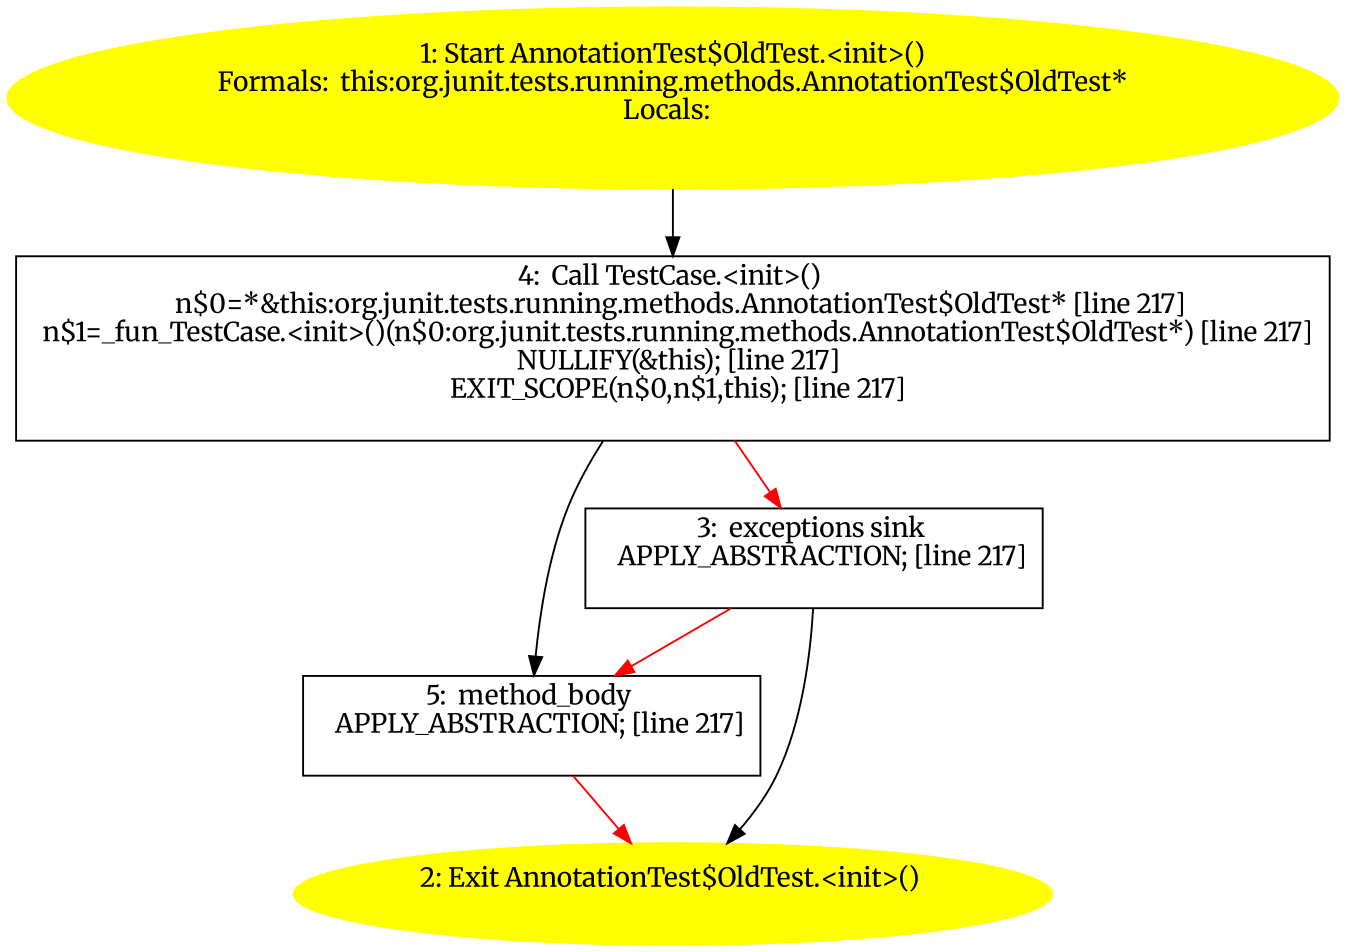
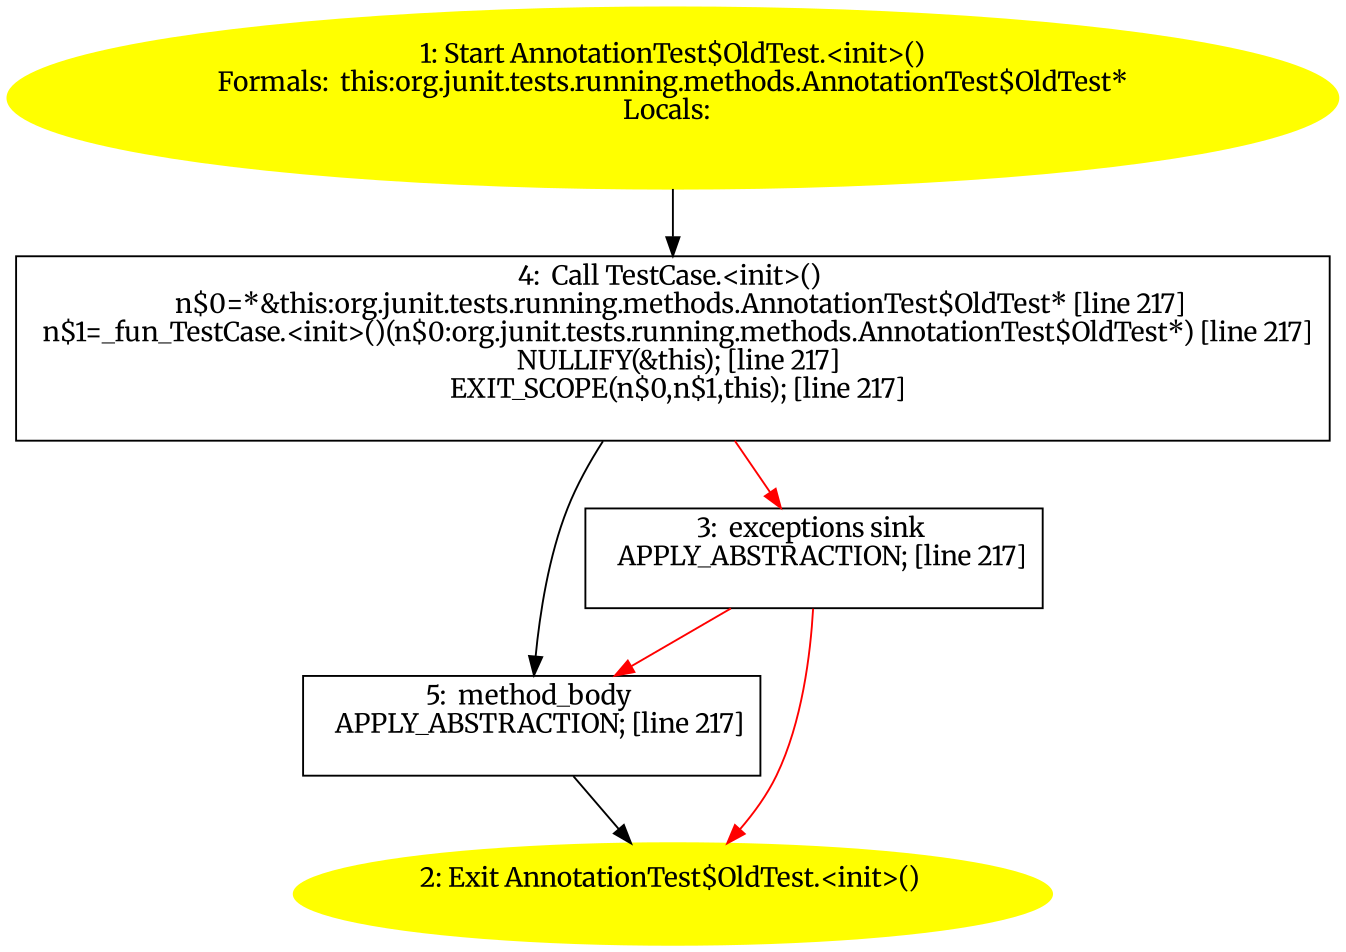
(795, 725) -> (795, 725)
(596, 803) -> (596, 803)
